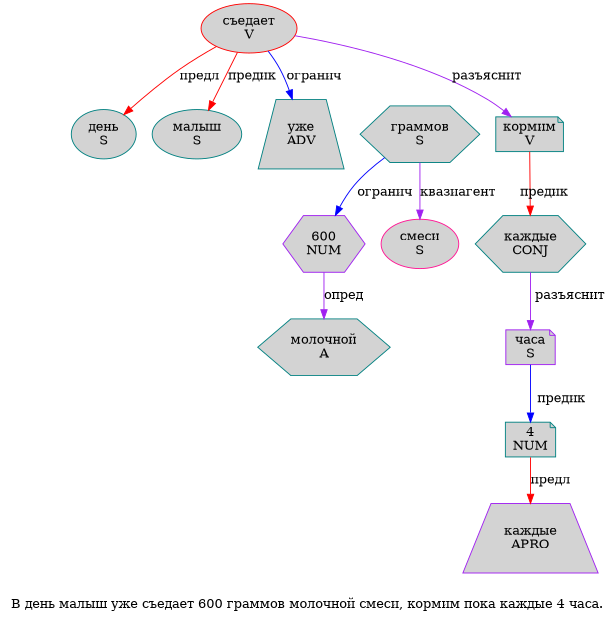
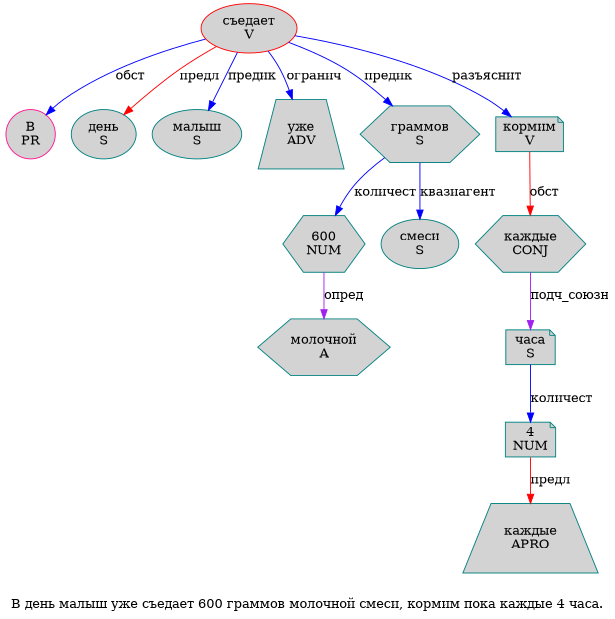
(403, 62) -> (403, 62)
none -> (340, 66)
(225, 77) -> (225, 77)
none -> (31, 134)
(420, 186) -> (420, 186)
(385, 192) -> (385, 192)
(544, 192) -> (544, 192)
(324, 244) -> (324, 244)
(420, 244) -> (420, 244)
(570, 296) -> (570, 296)
(531, 347) -> (531, 347)
(562, 399) -> (562, 399)
(531, 538) -> (531, 538)
